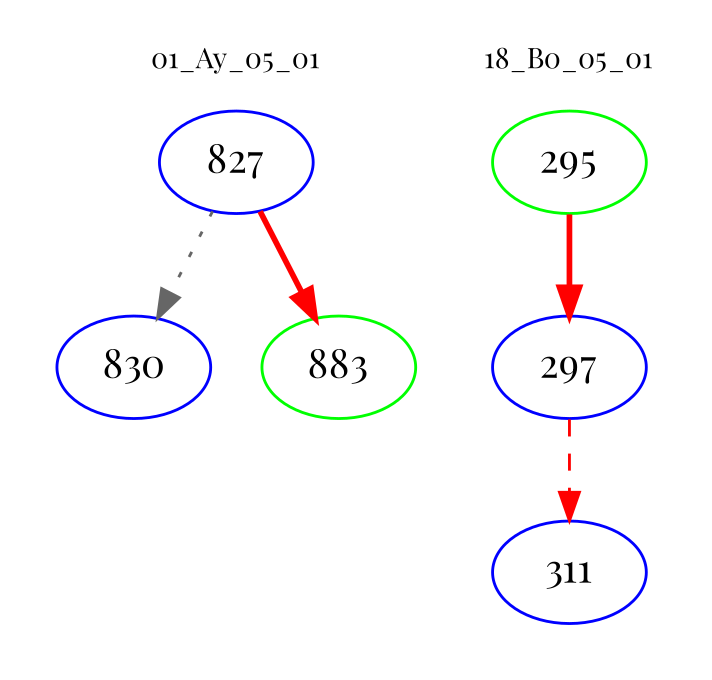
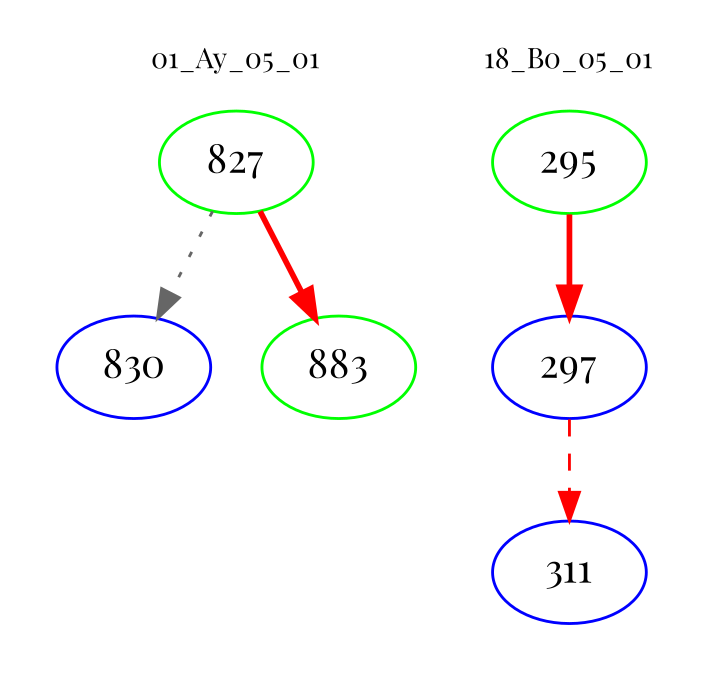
(236, 162) -> (236, 162)
